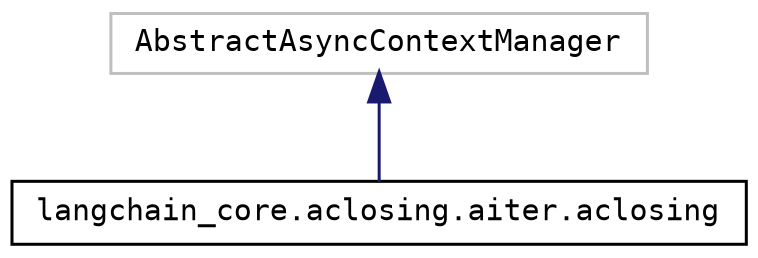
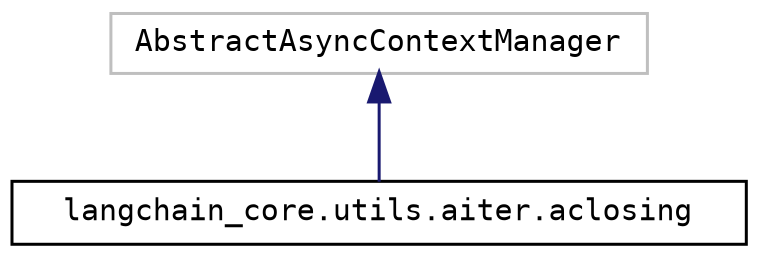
(379, 213) -> (379, 213)
